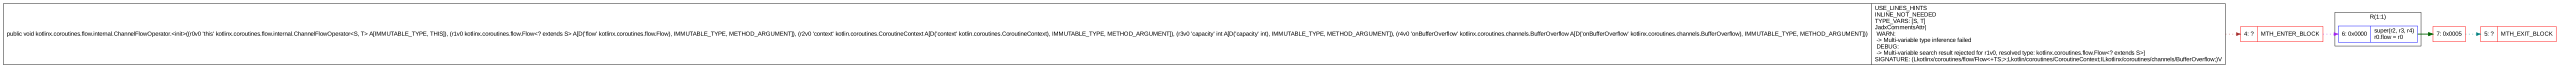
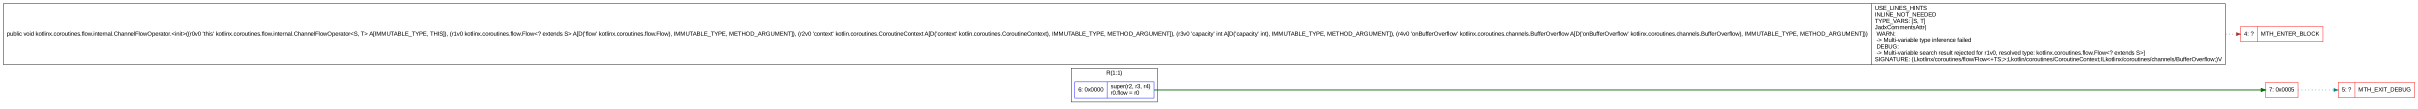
(2329, 34) -> none
(2527, 34) -> (2385, 90)
